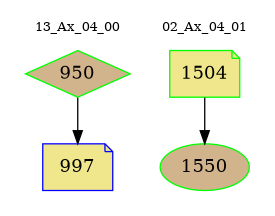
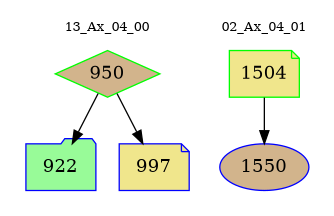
none -> (61, 167)
(205, 167) -> (264, 167)
